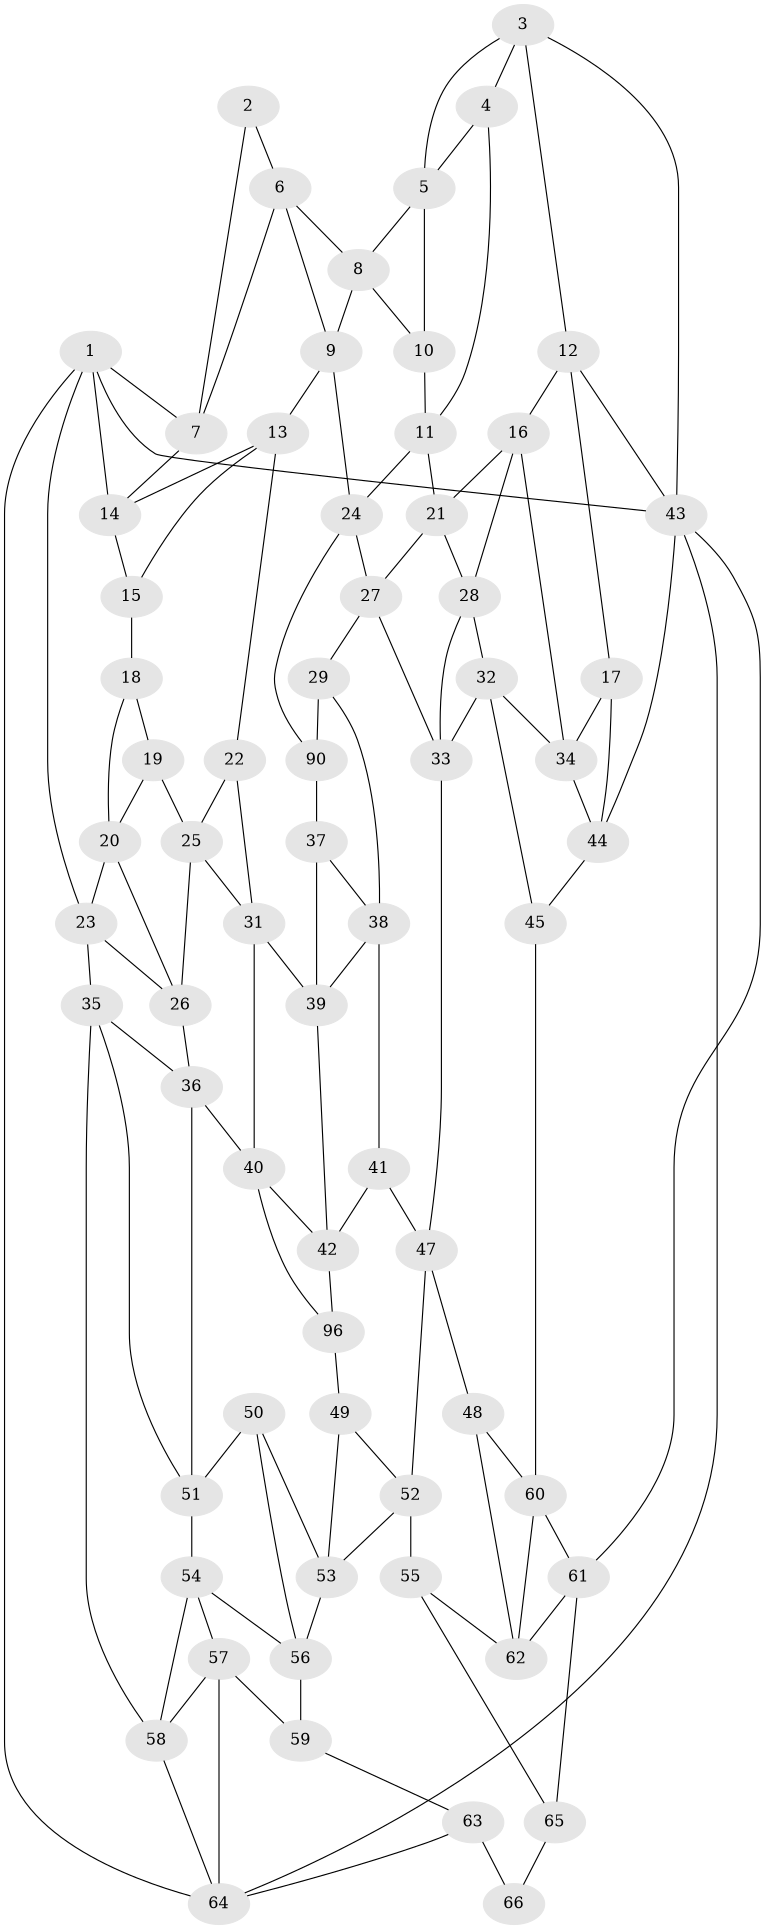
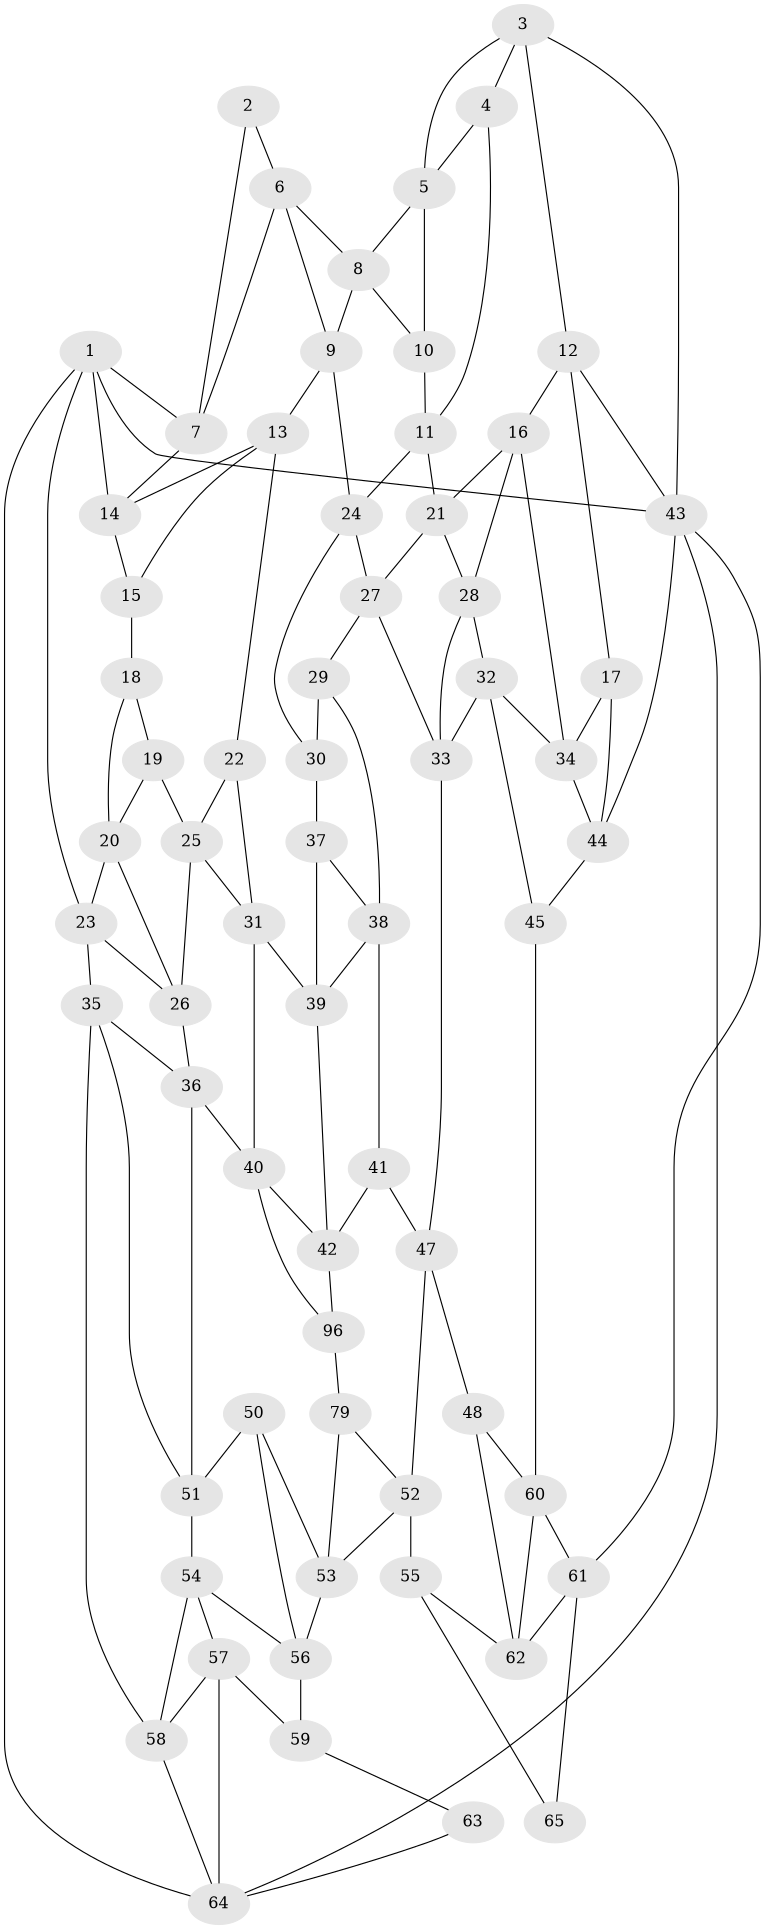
(317, 760) -> (317, 760)
(340, 1414) -> (340, 1414)
(514, 1904) -> none
